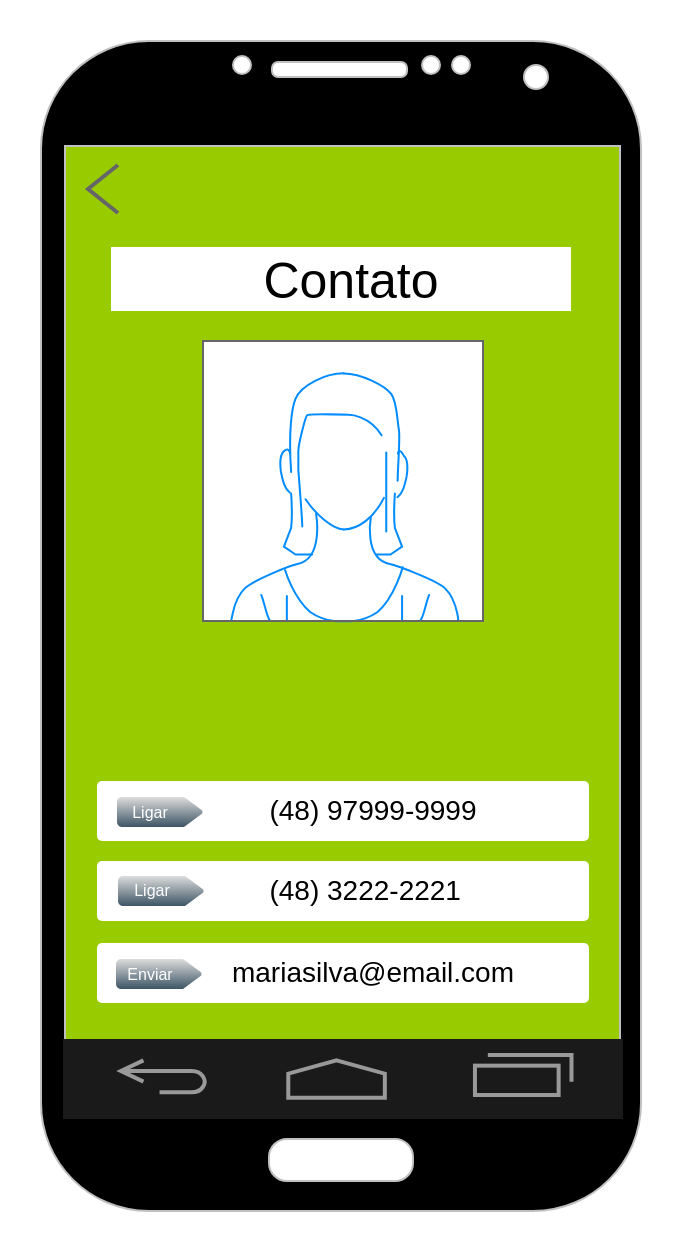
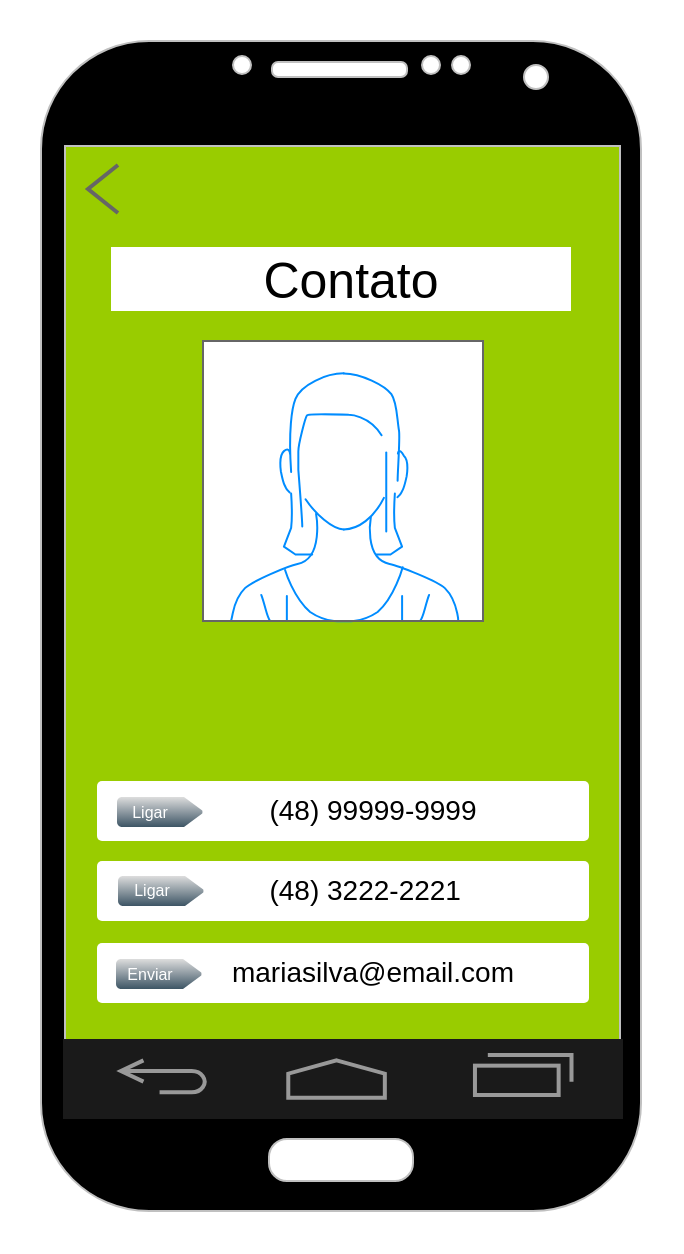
(374, 811) -> (374, 811)
